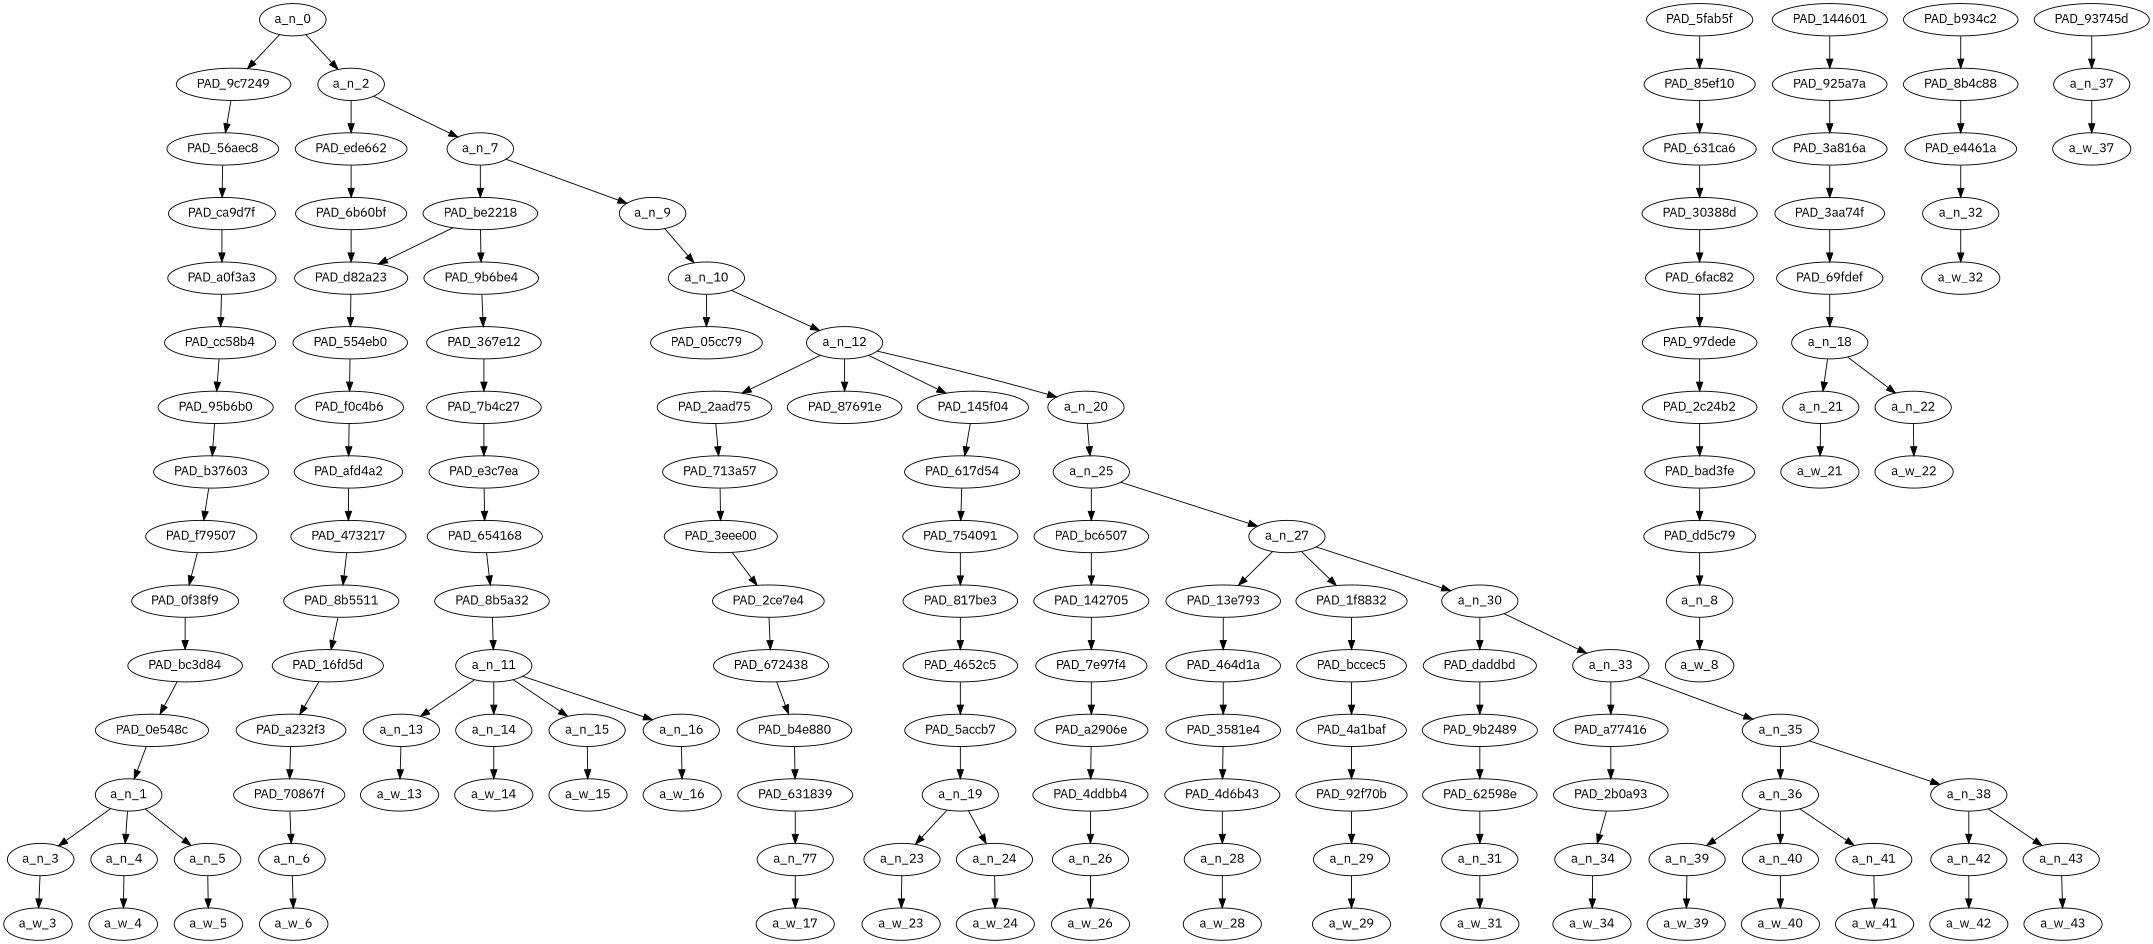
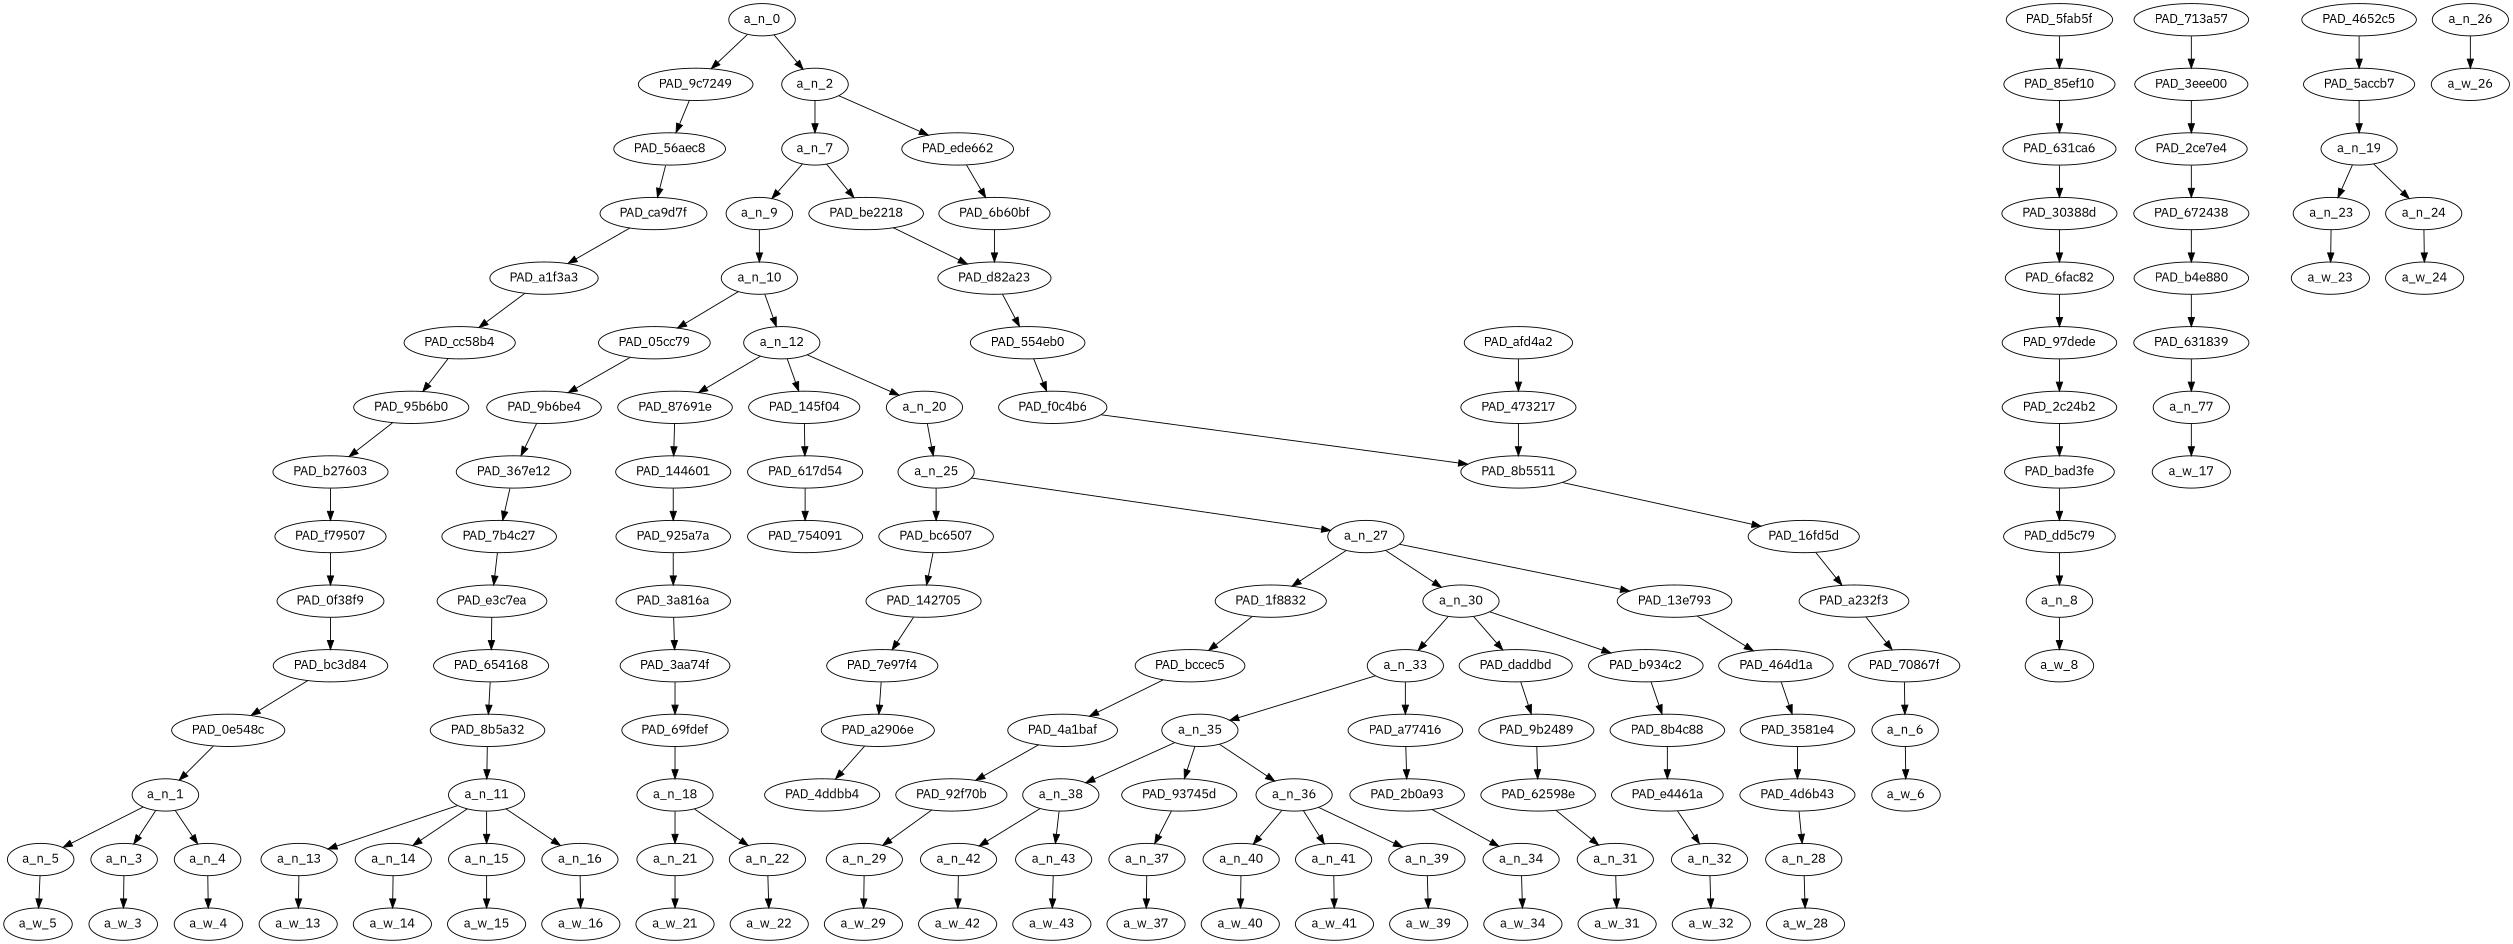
(481, 241) -> (603, 373)
(222, 278) -> (544, 278)
(715, 407) -> none
(349, 435) -> (1280, 439)
none -> (674, 435)
(211, 472) -> (330, 472)
(960, 601) -> none
none -> (1546, 631)
none -> (1191, 758)
(1090, 823) -> none
